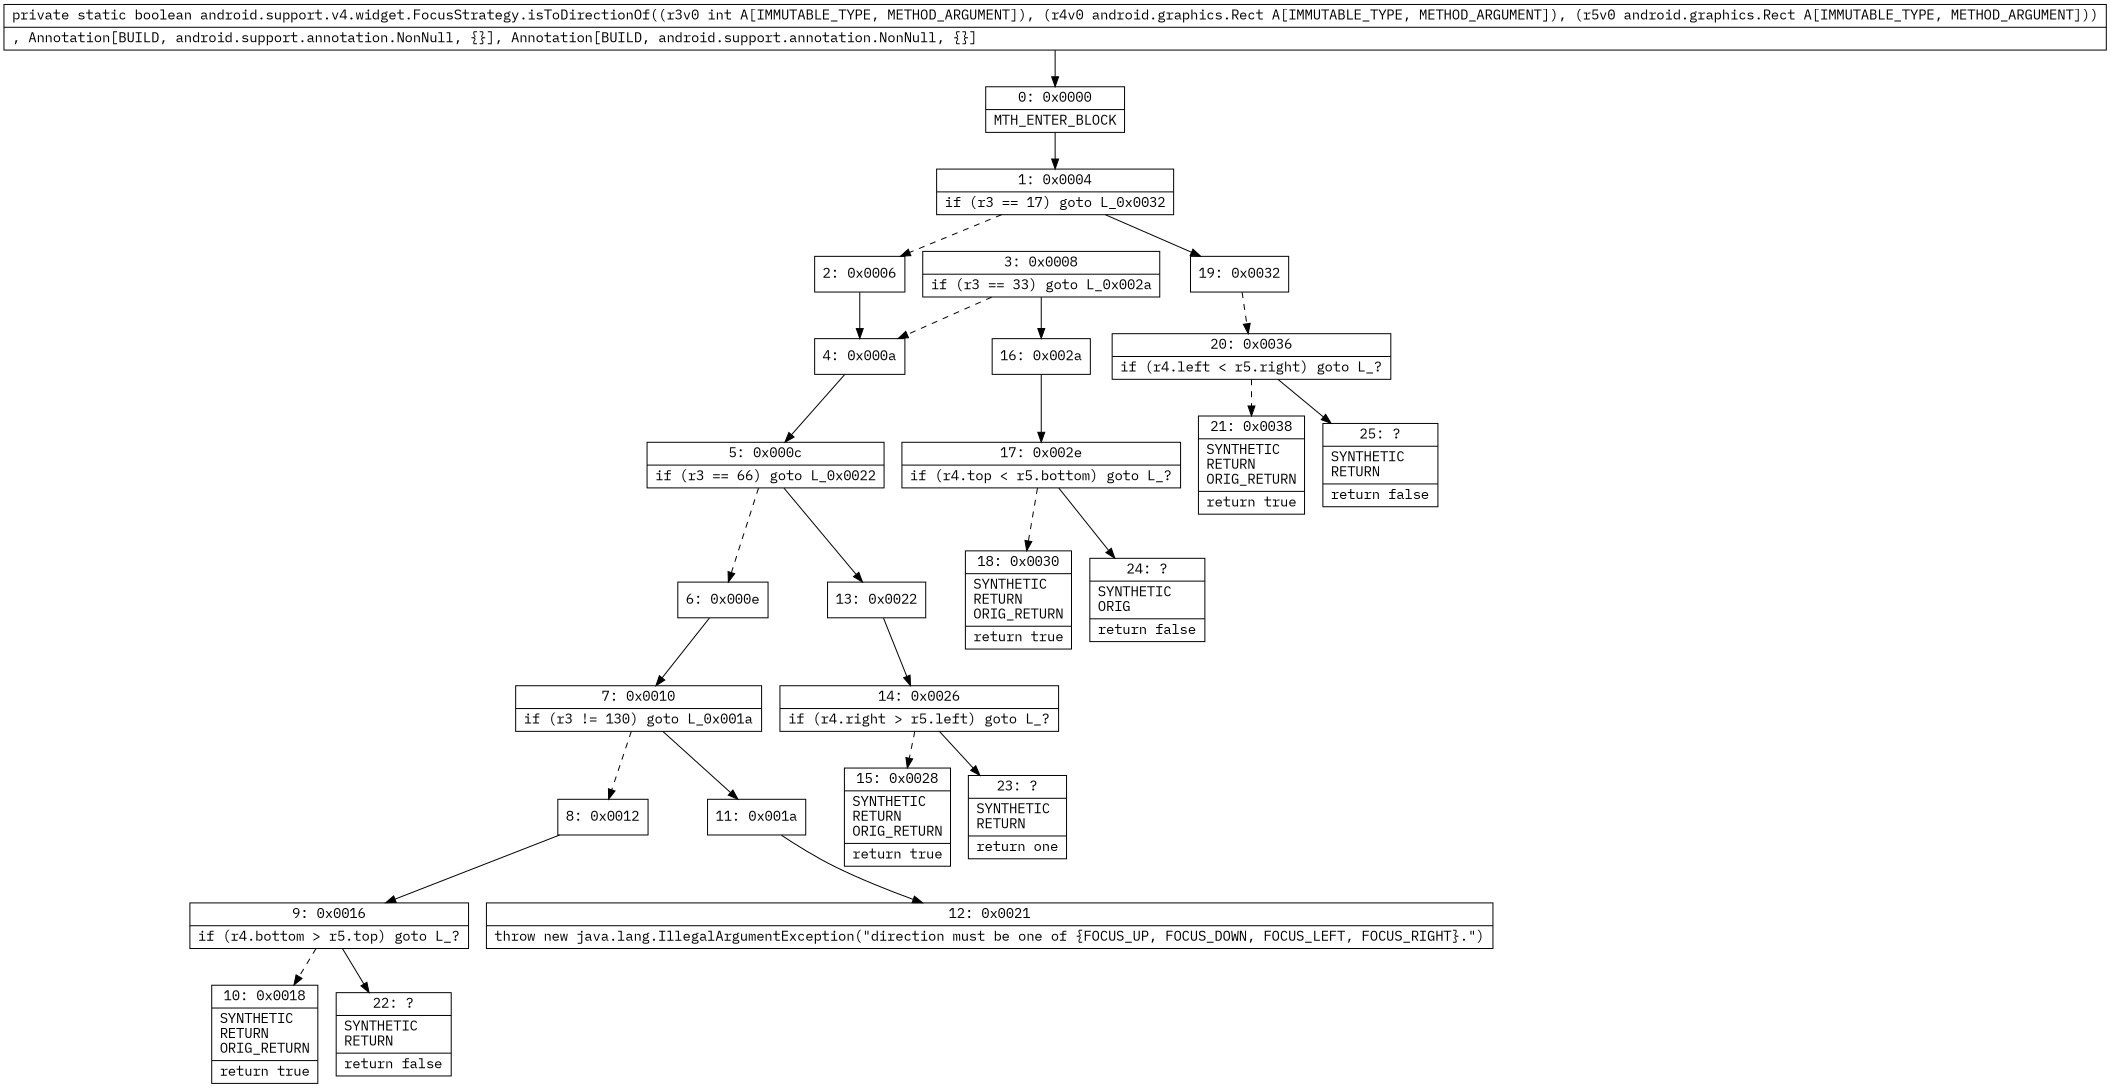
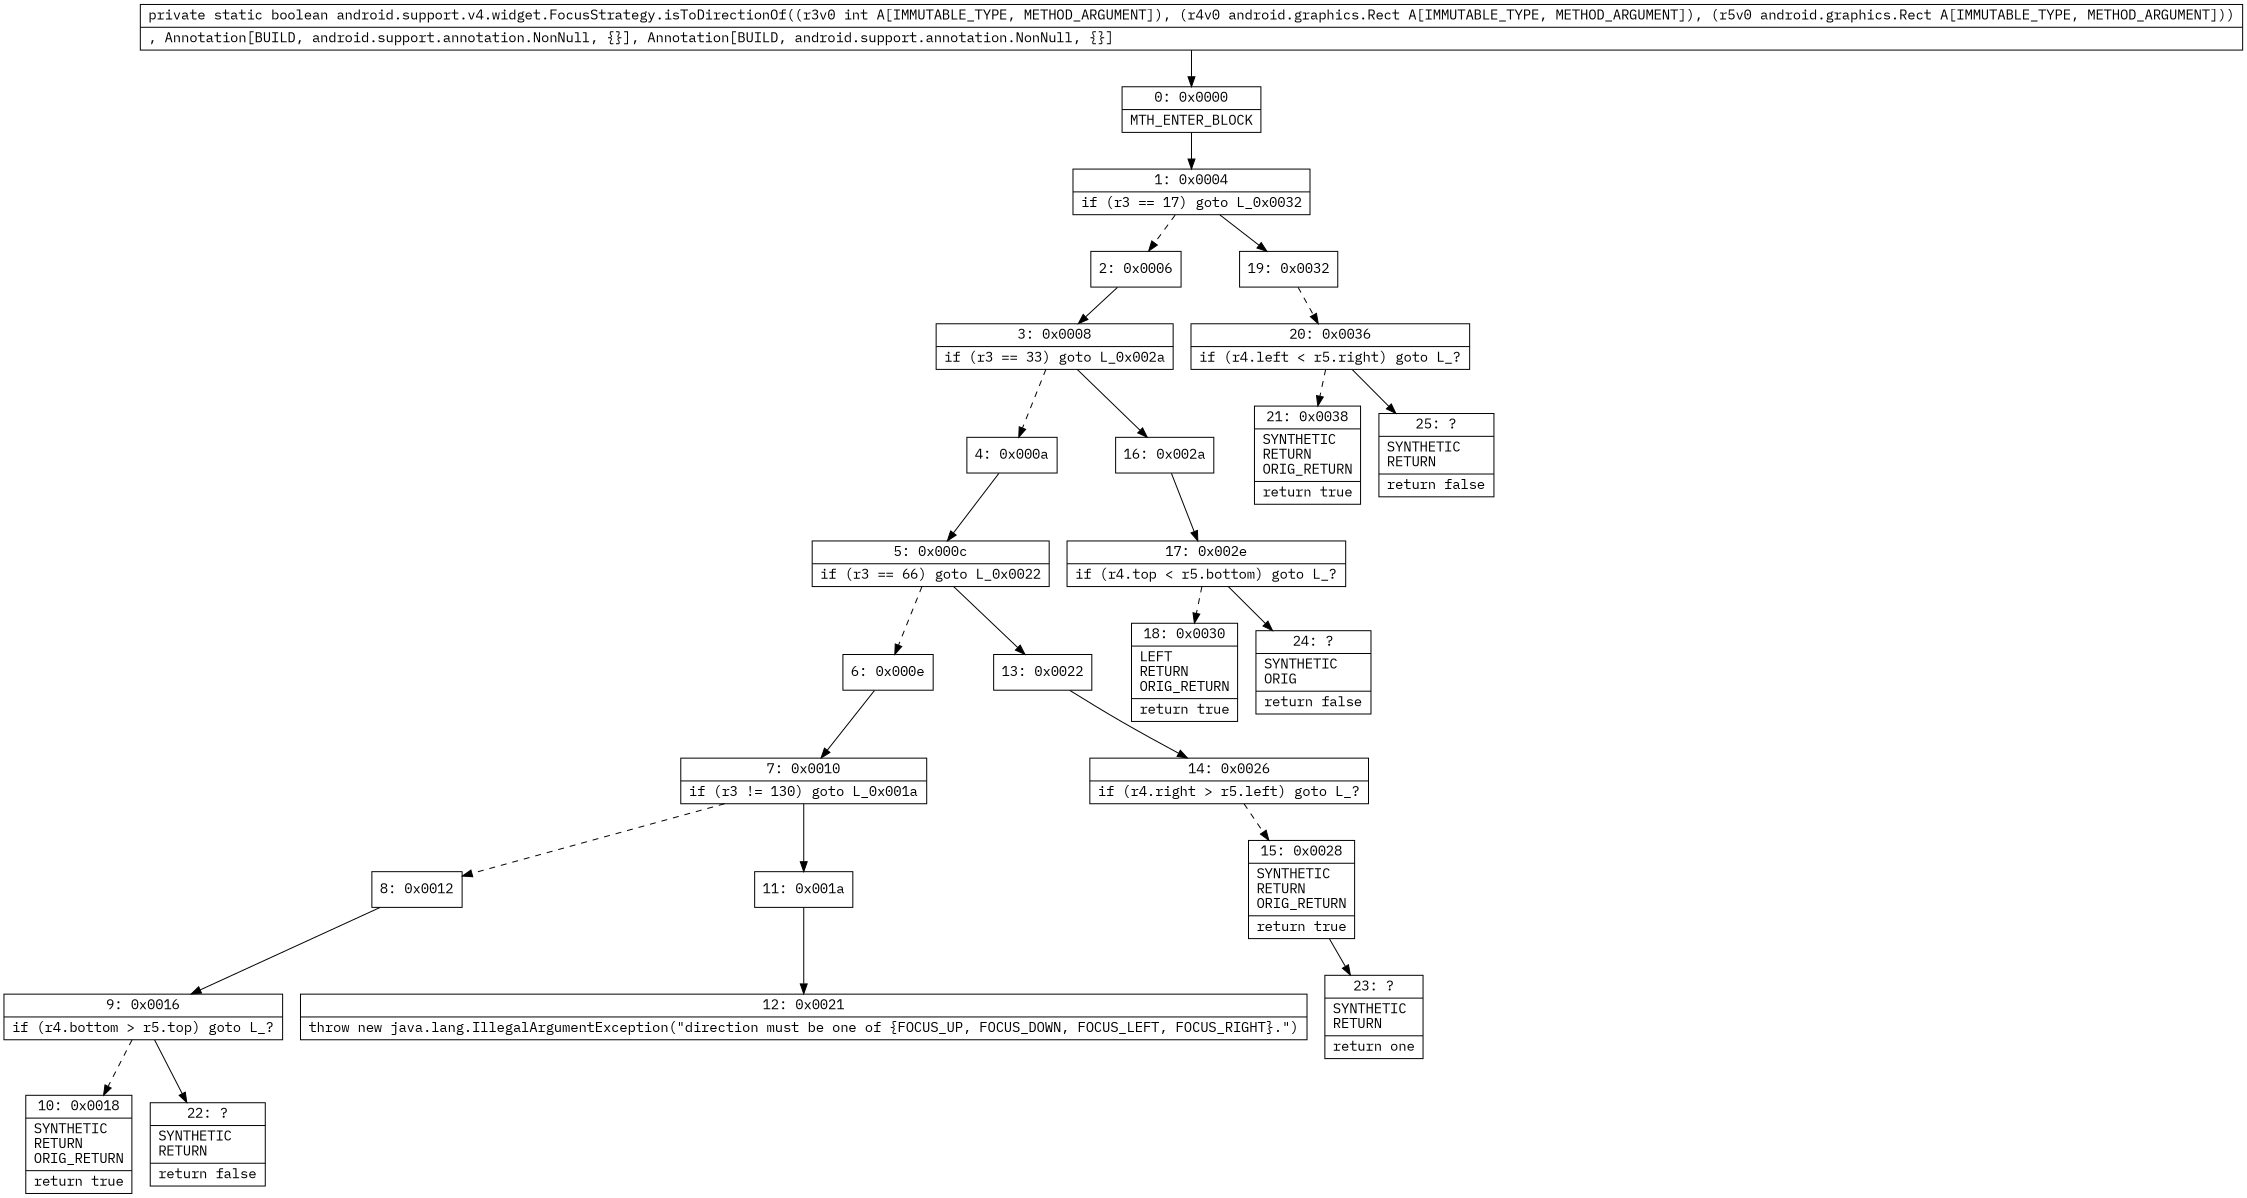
(860, 310) -> (1102, 302)
(1011, 585) -> (1156, 657)
(956, 750) -> (1337, 953)
